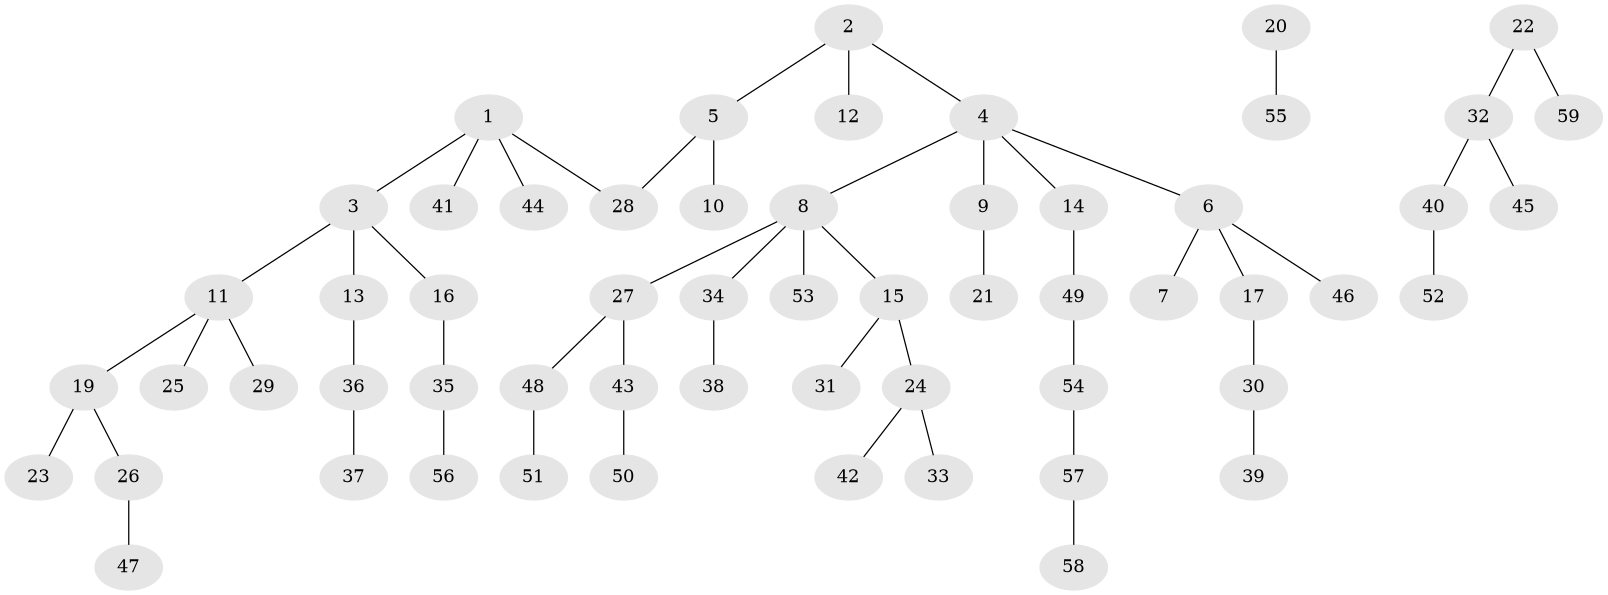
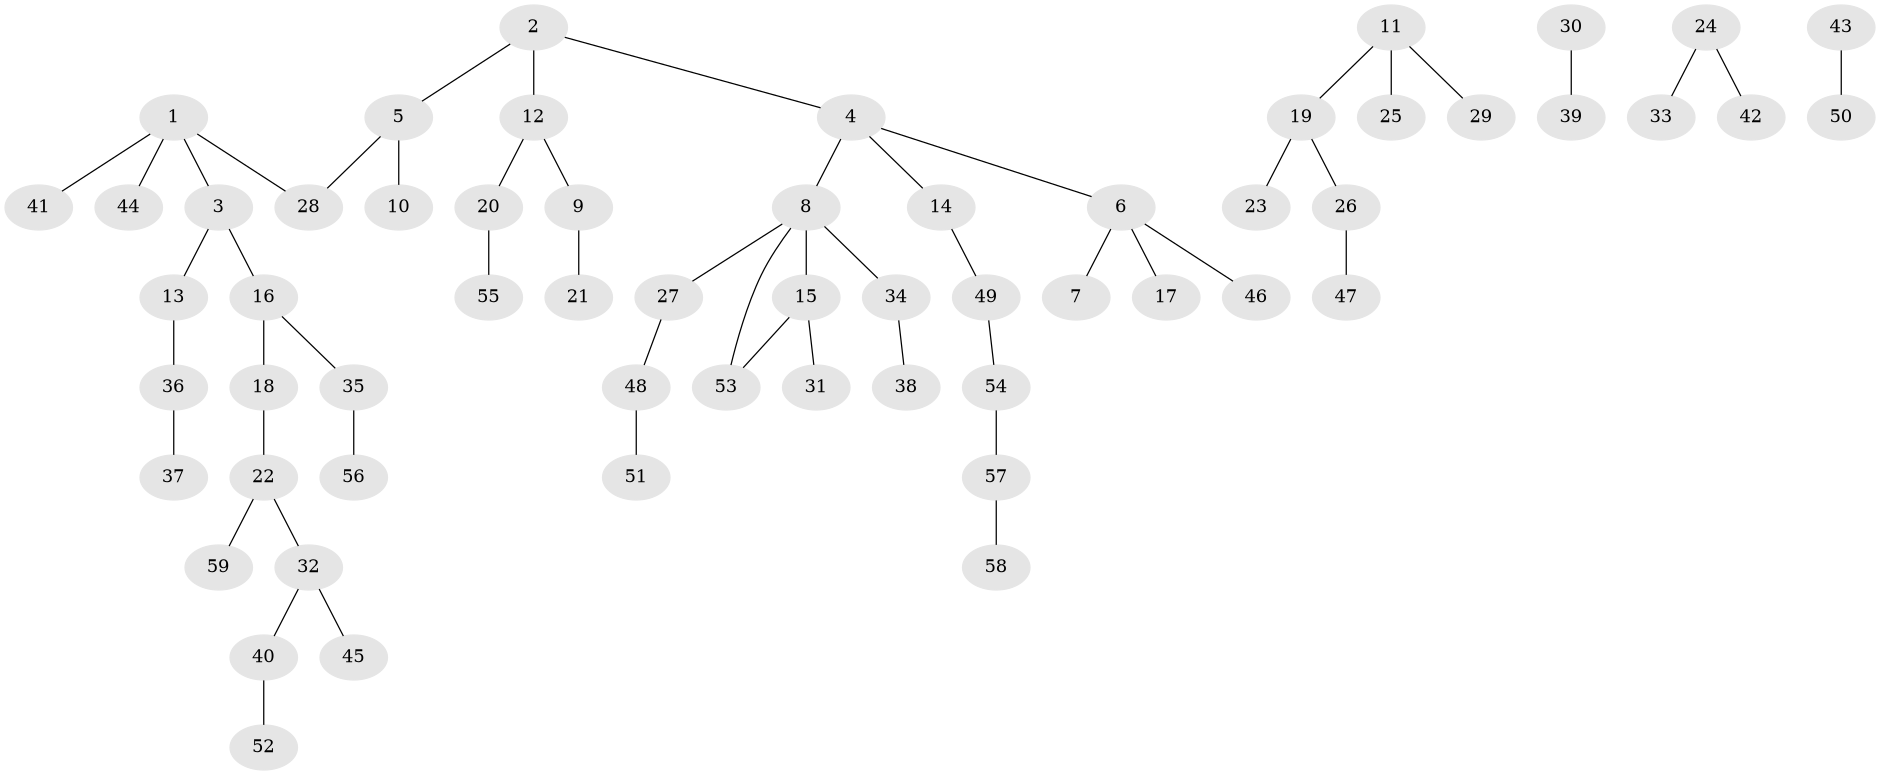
none -> (511, 163)
(984, 163) -> (556, 163)
(286, 253) -> none
(624, 343) -> none
(905, 343) -> (766, 343)
(1254, 343) -> none
none -> (264, 388)
